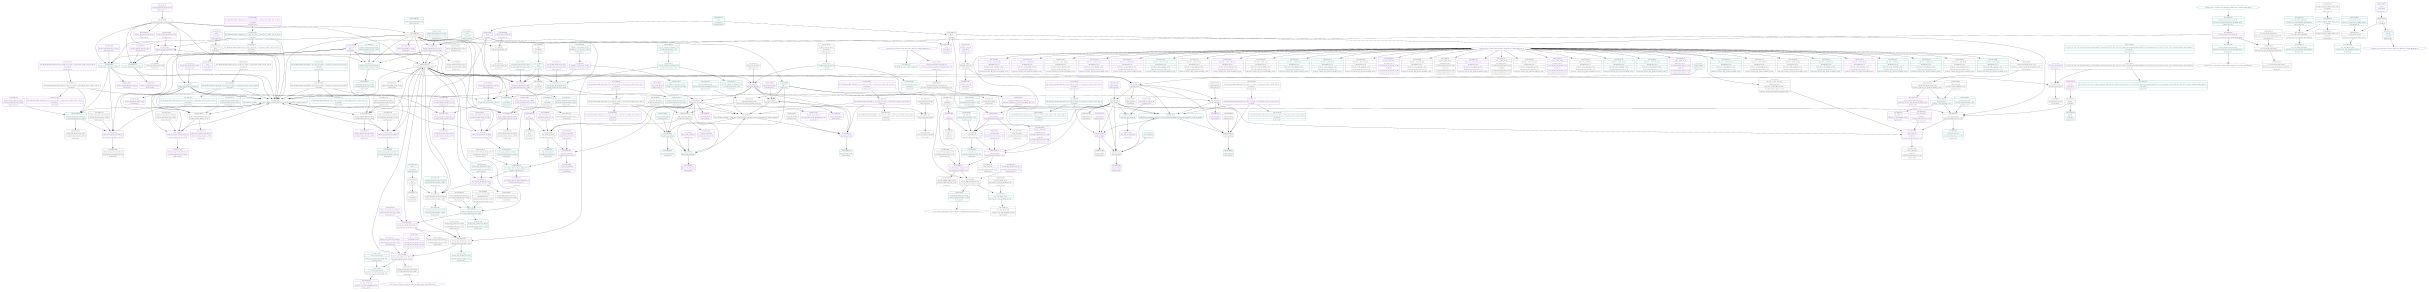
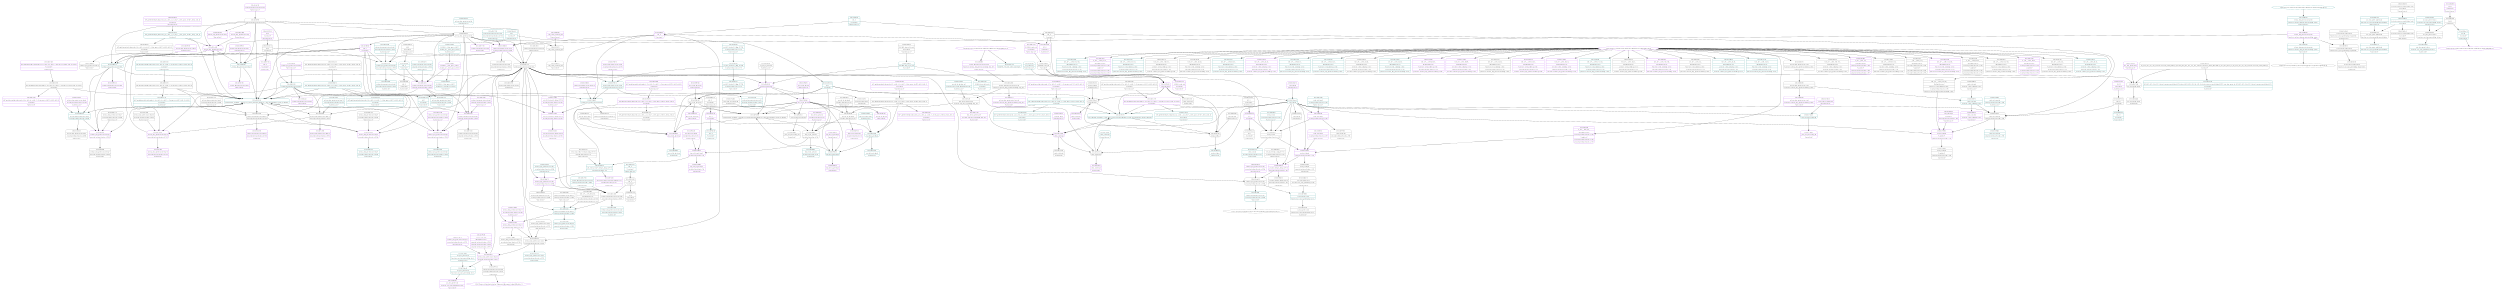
(2129, 48) -> none
